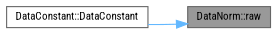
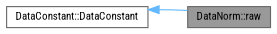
(162, 25) -> (173, 10)
